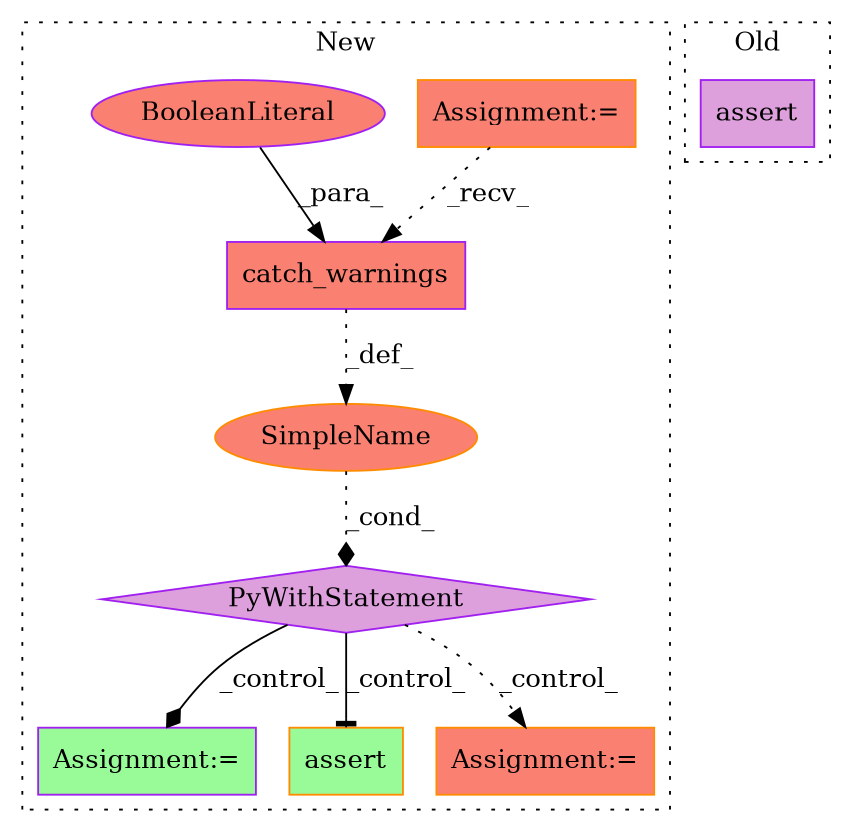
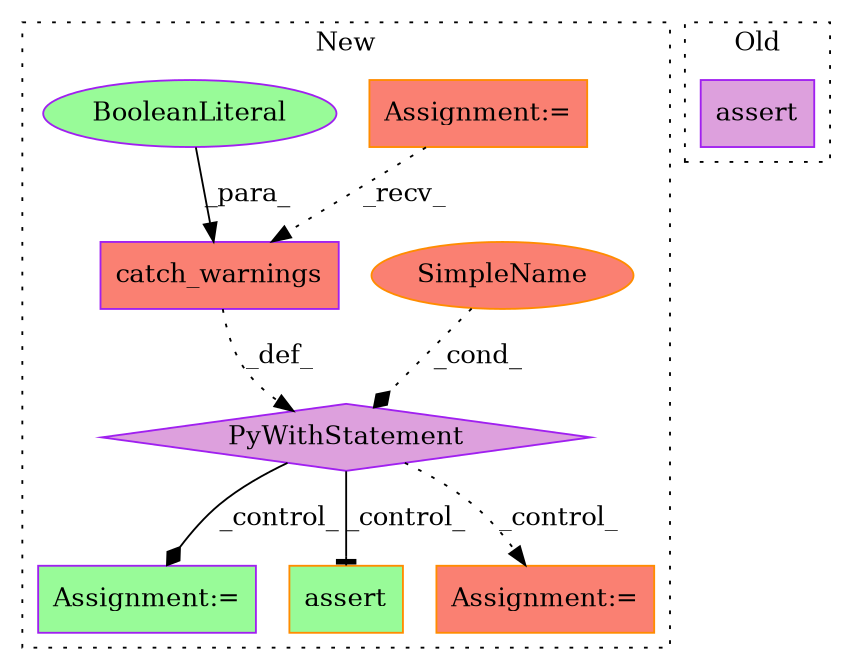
(238, 114) -> (190, 114)
(346, 347) -> (240, 361)
